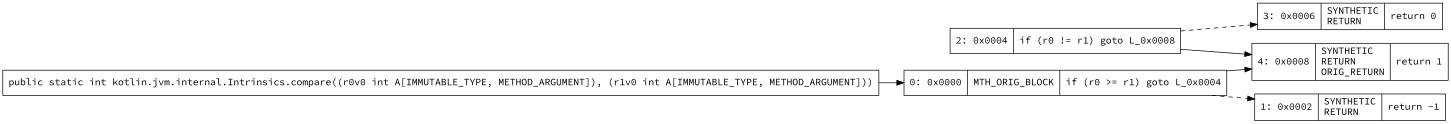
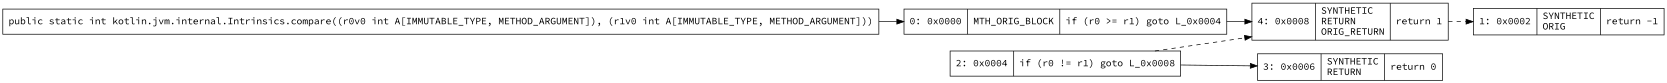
(1215, 28) -> (1215, 65)
(1213, 52) -> (1200, 44)
(1230, 97) -> (1457, 22)
(1341, 112) -> (1554, 27)
